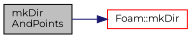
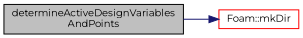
(38, 19) -> (94, 19)
